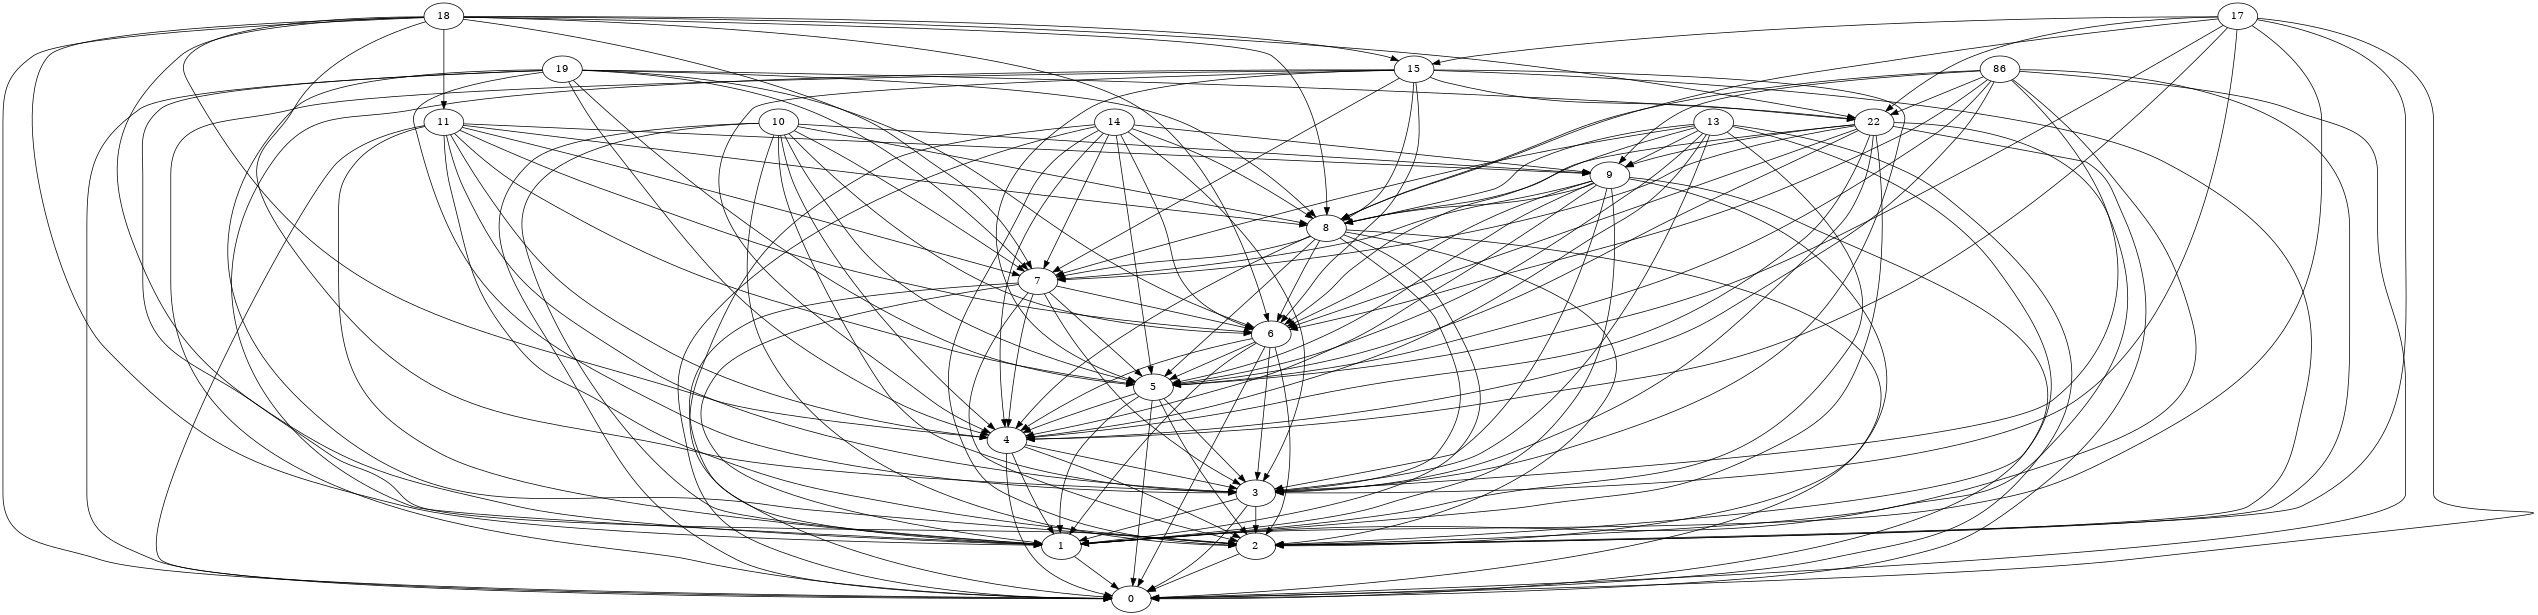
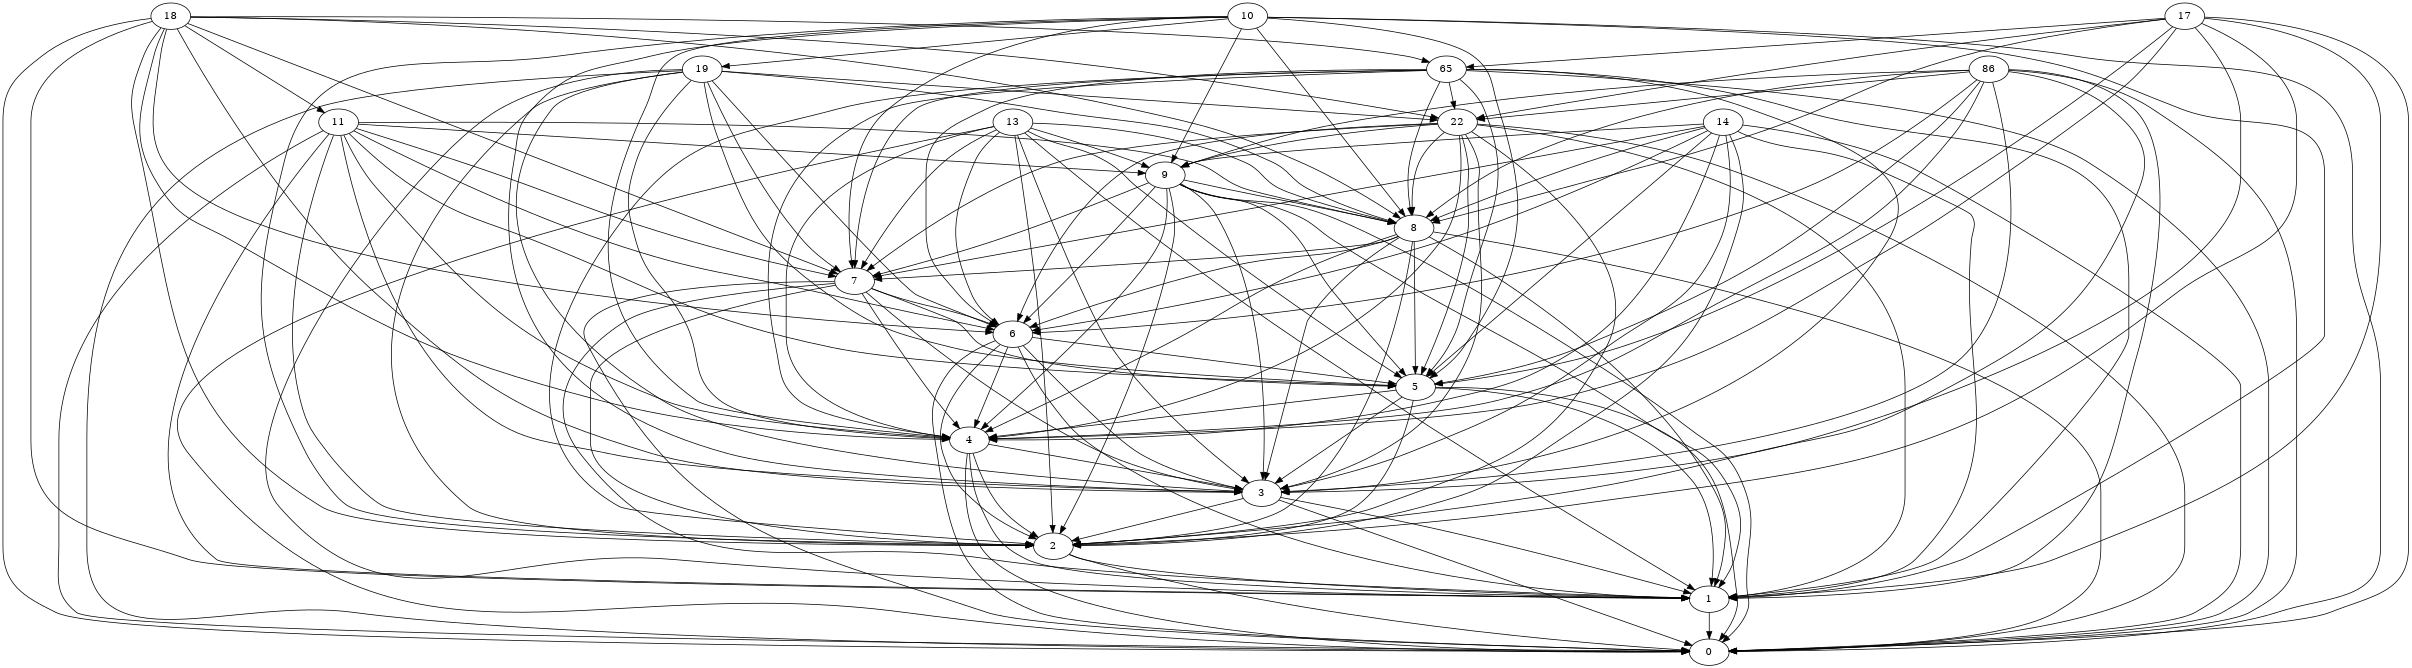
(1414, 69) -> (1446, 69)
(970, 275) -> (979, 42)
none -> (1374, 587)
